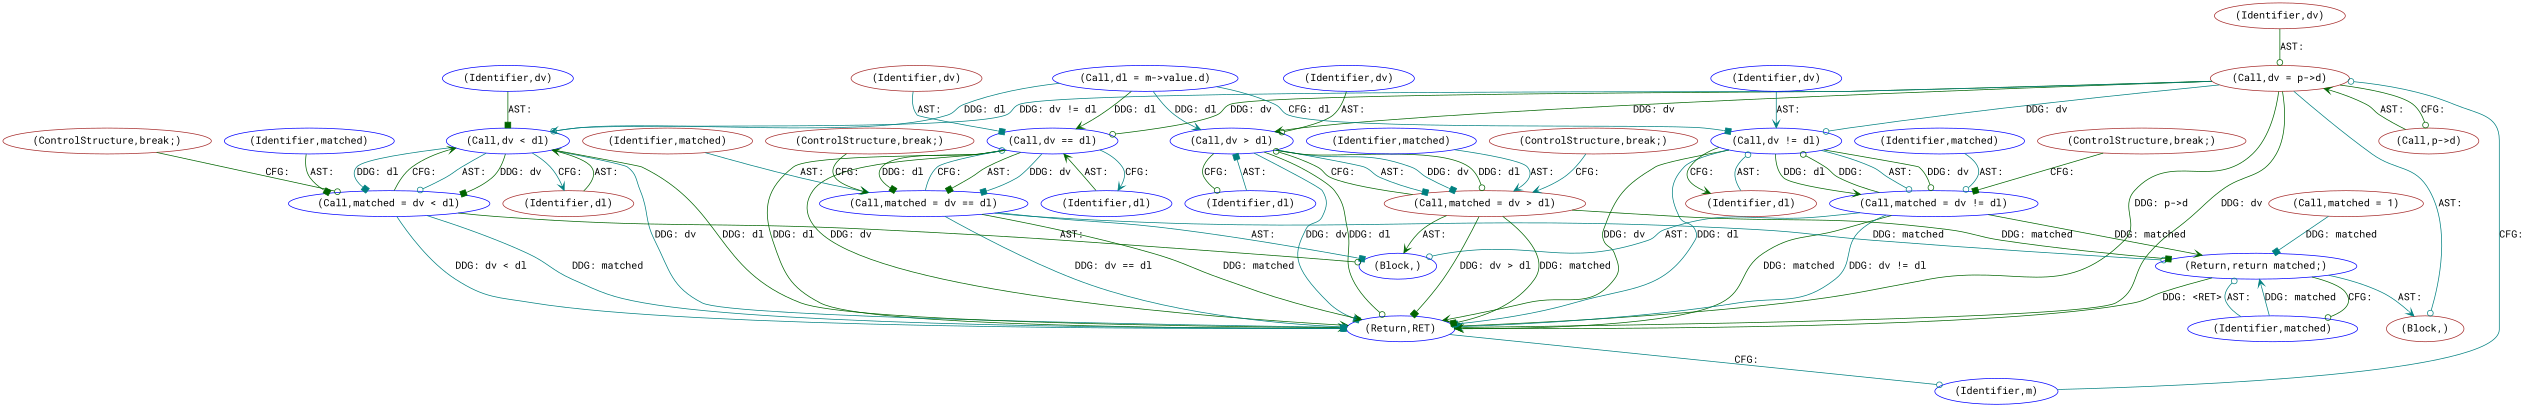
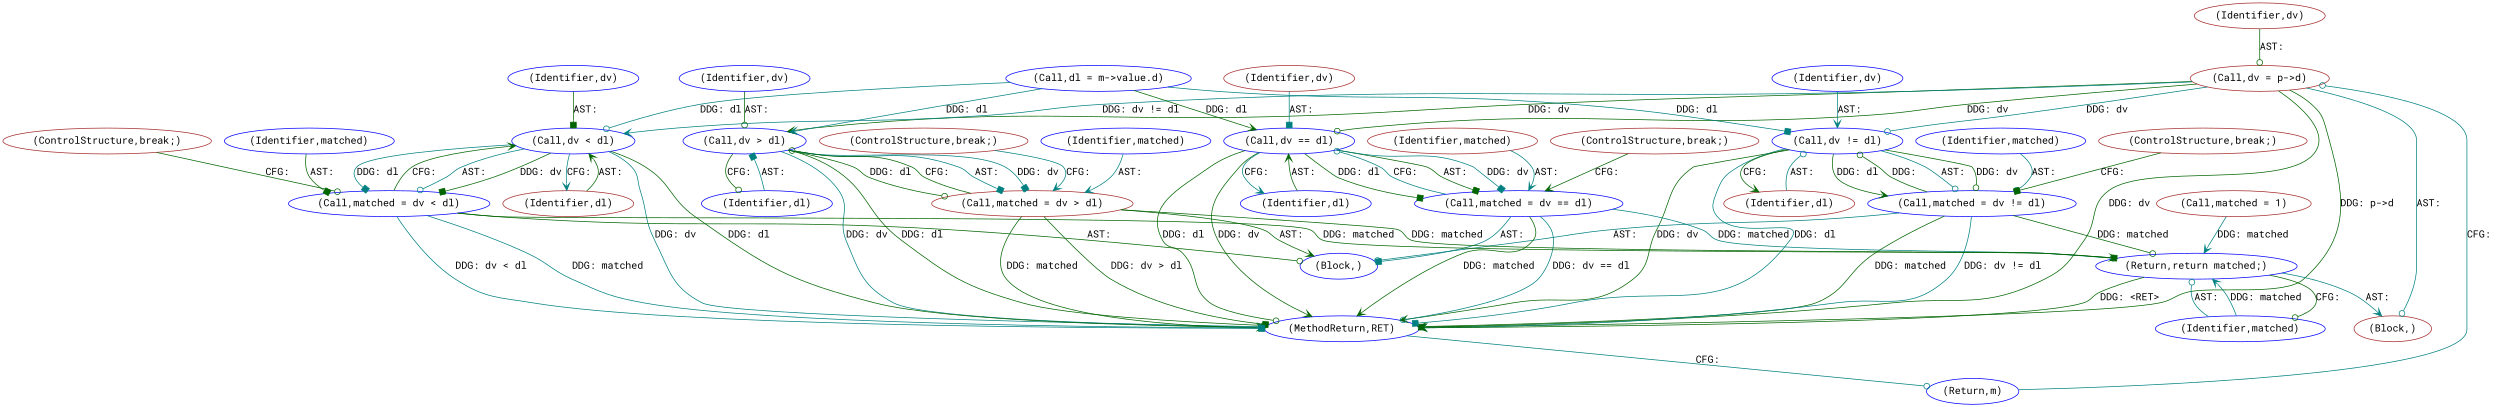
(1309, 110) -> (1697, 110)
(2429, 141) -> none
none -> (1286, 227)
(2304, 233) -> (2217, 232)
(2092, 234) -> (2082, 234)
(1401, 329) -> (1342, 329)
(1996, 391) -> (1973, 391)
